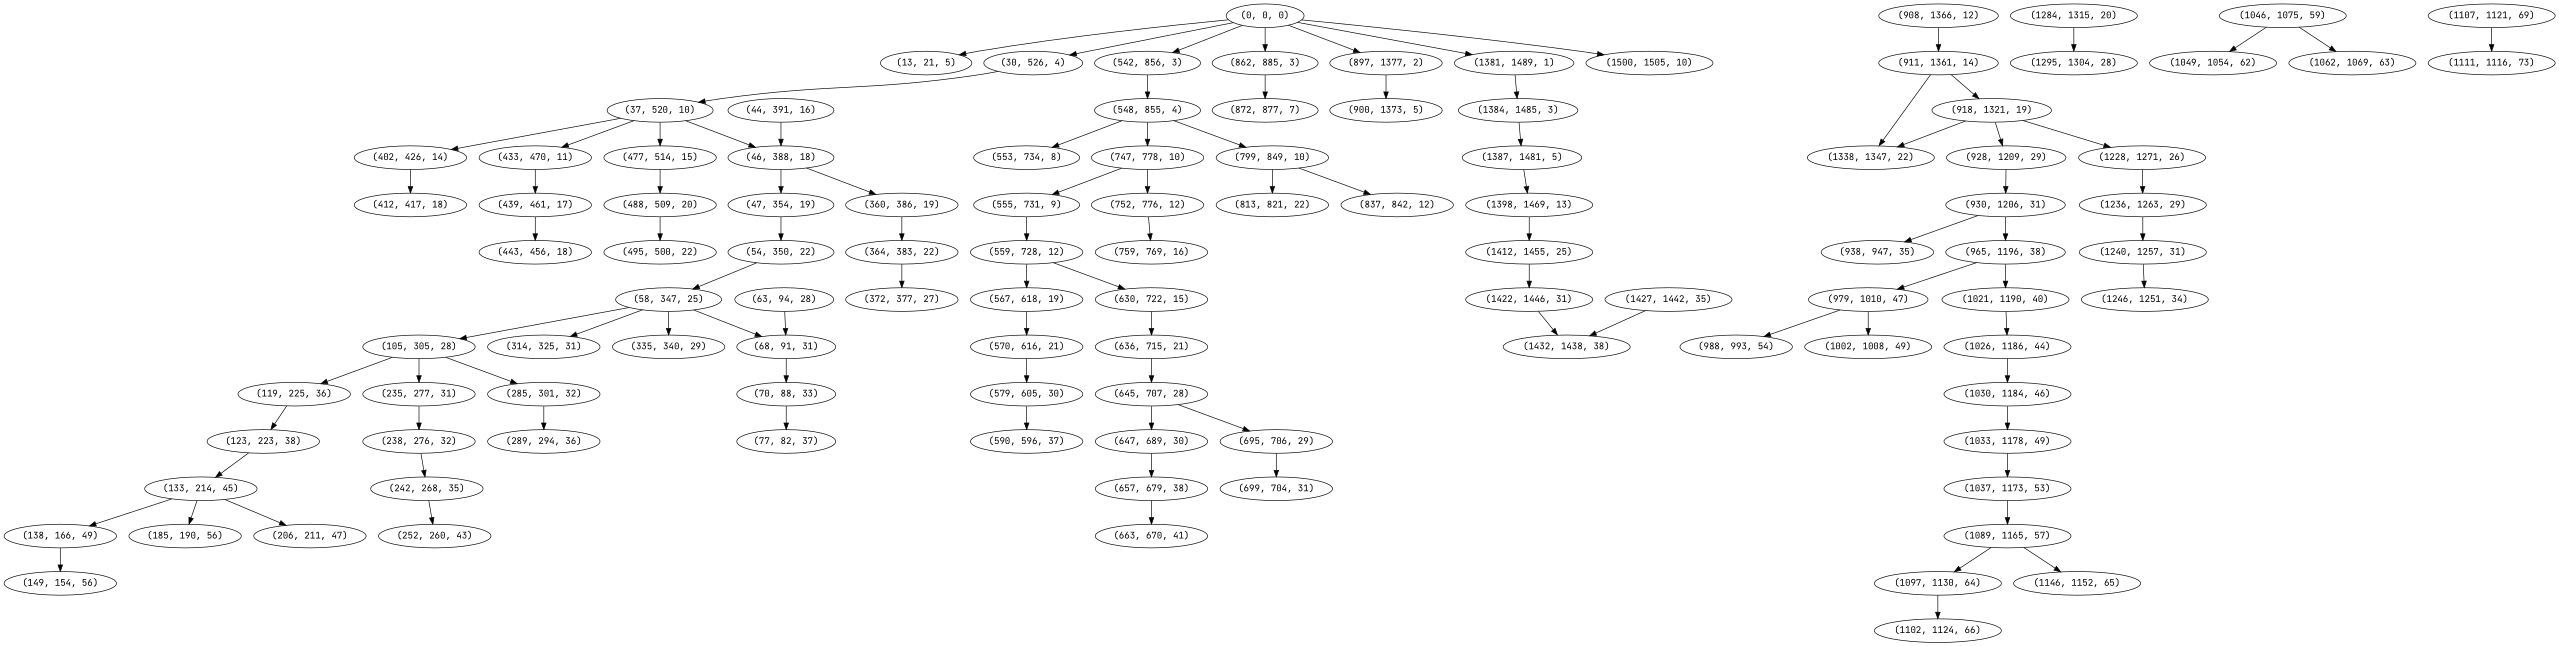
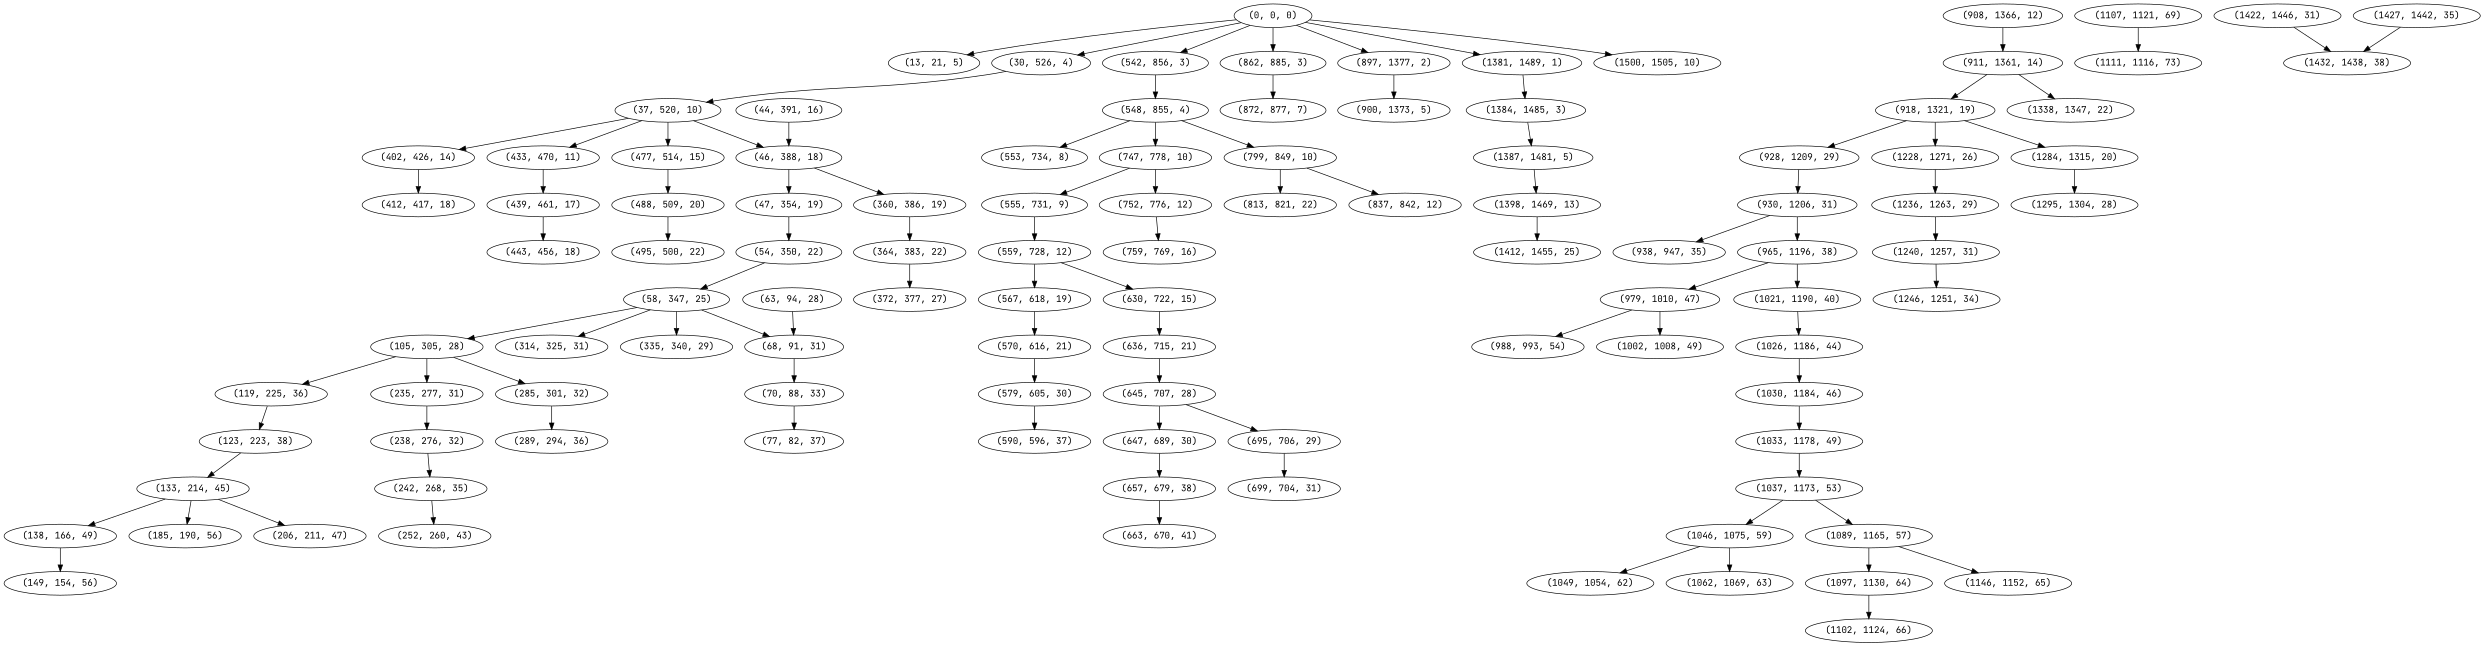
(1935, 133) -> (2001, 133)
(1529, 273) -> none
none -> (1767, 510)
